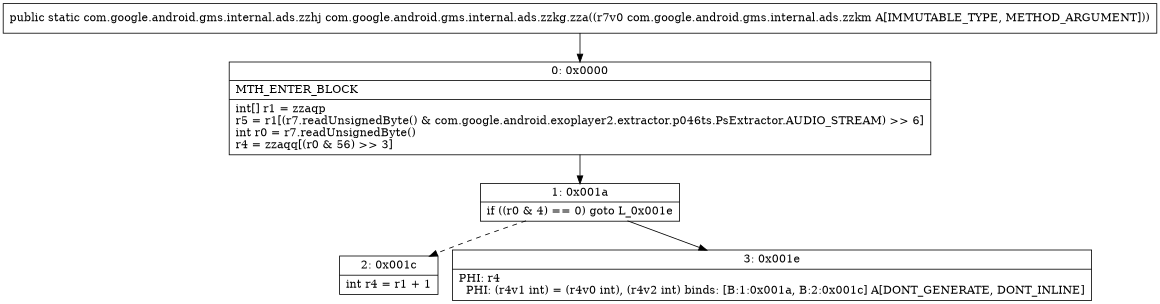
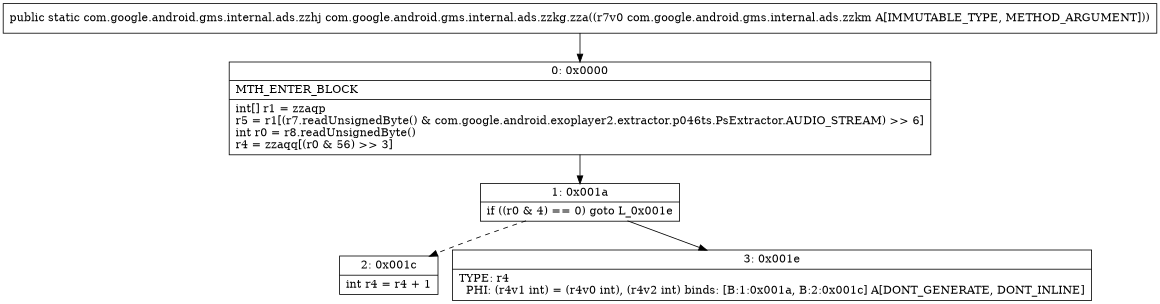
(326, 133) -> (326, 133)
(482, 278) -> (486, 278)
(389, 284) -> (389, 284)
